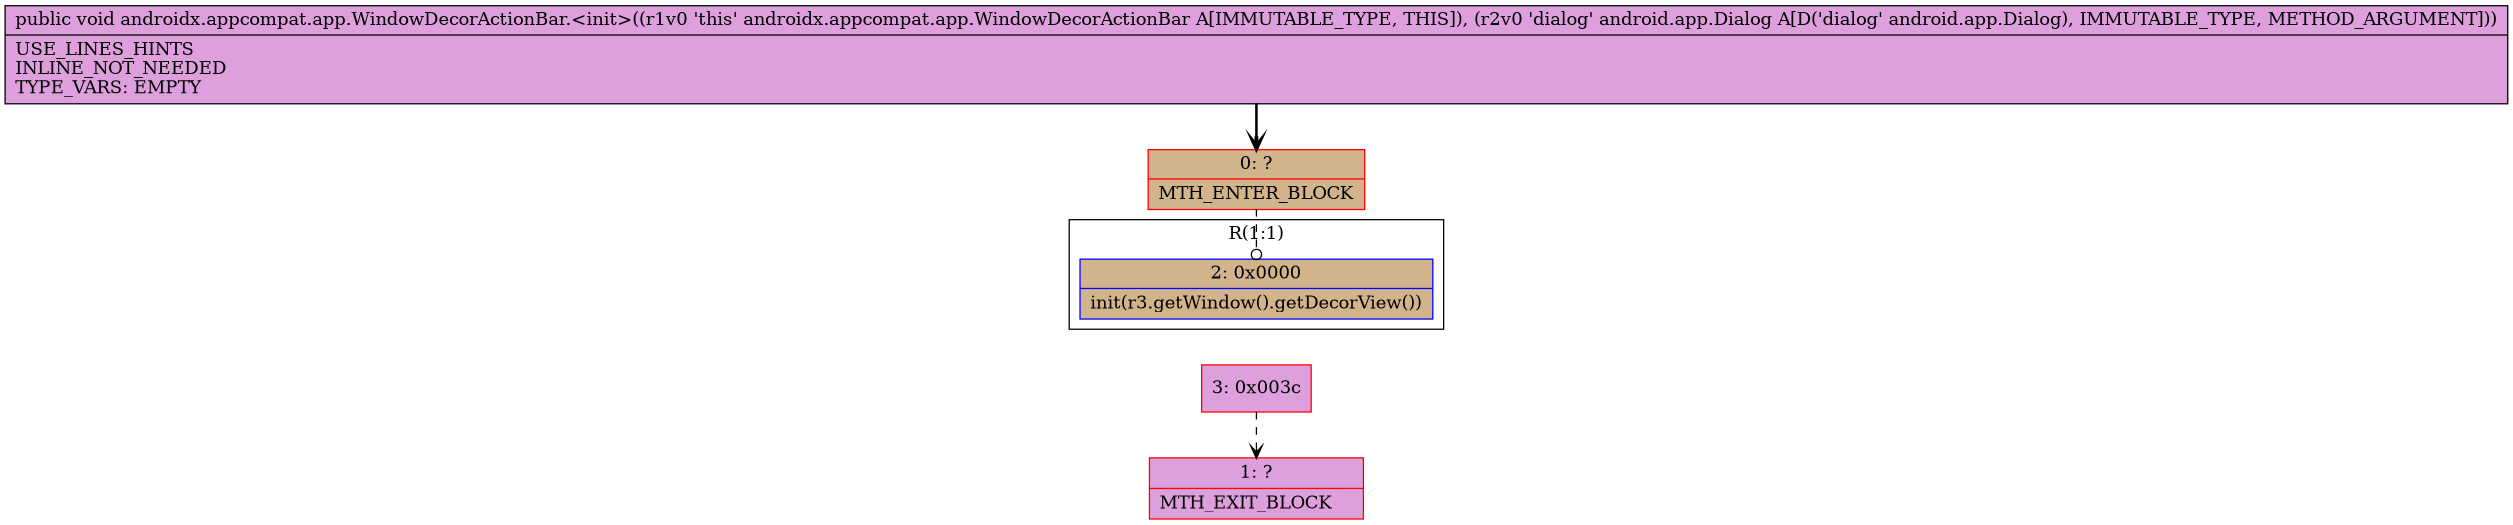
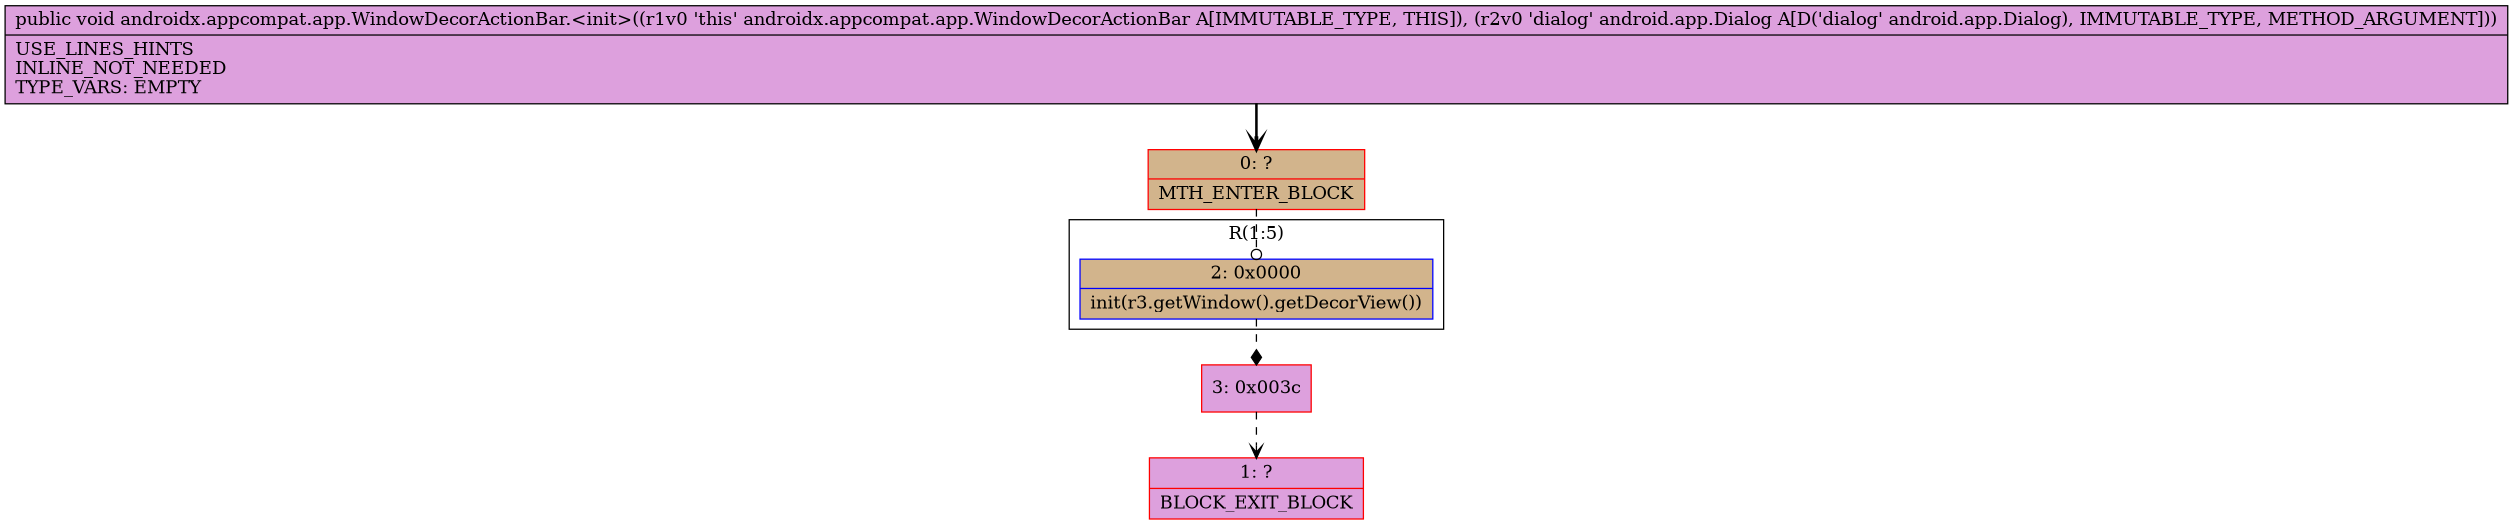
(1256, 234) -> (1256, 234)
none -> (1256, 337)
(1246, 503) -> (1256, 503)
